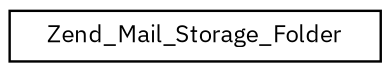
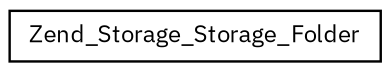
(195, 36) -> (195, 36)
